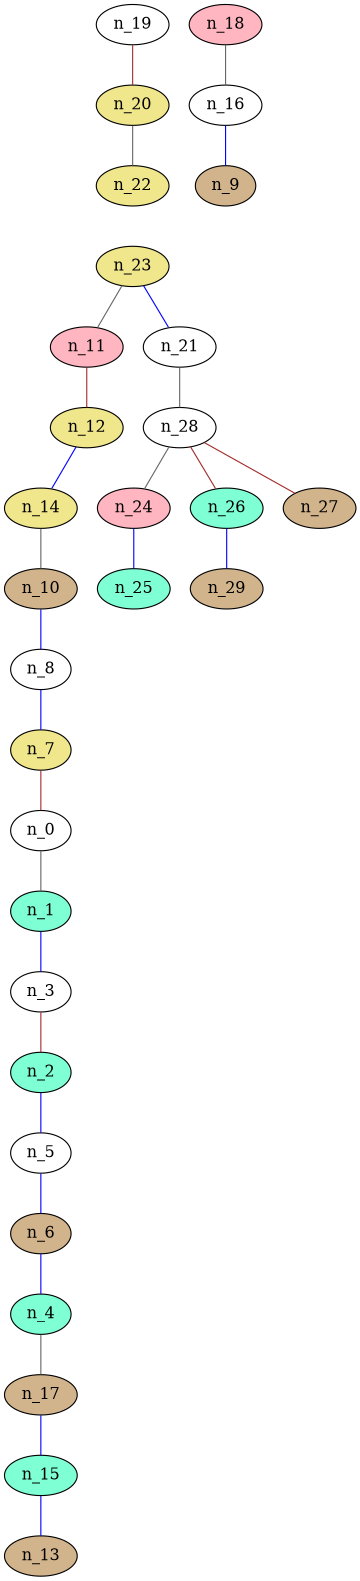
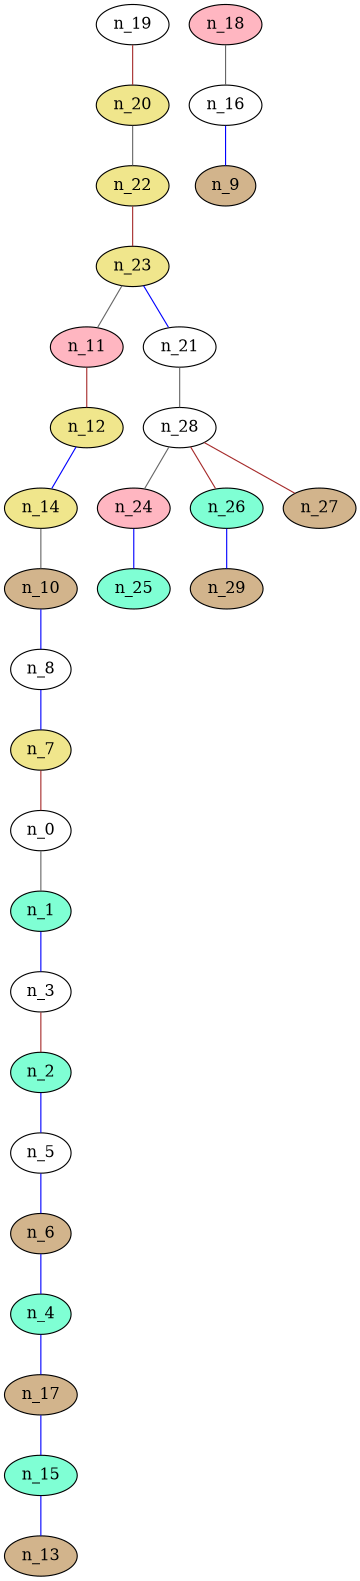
none -> (133, 226)
(41, 1355) -> (41, 1355)
